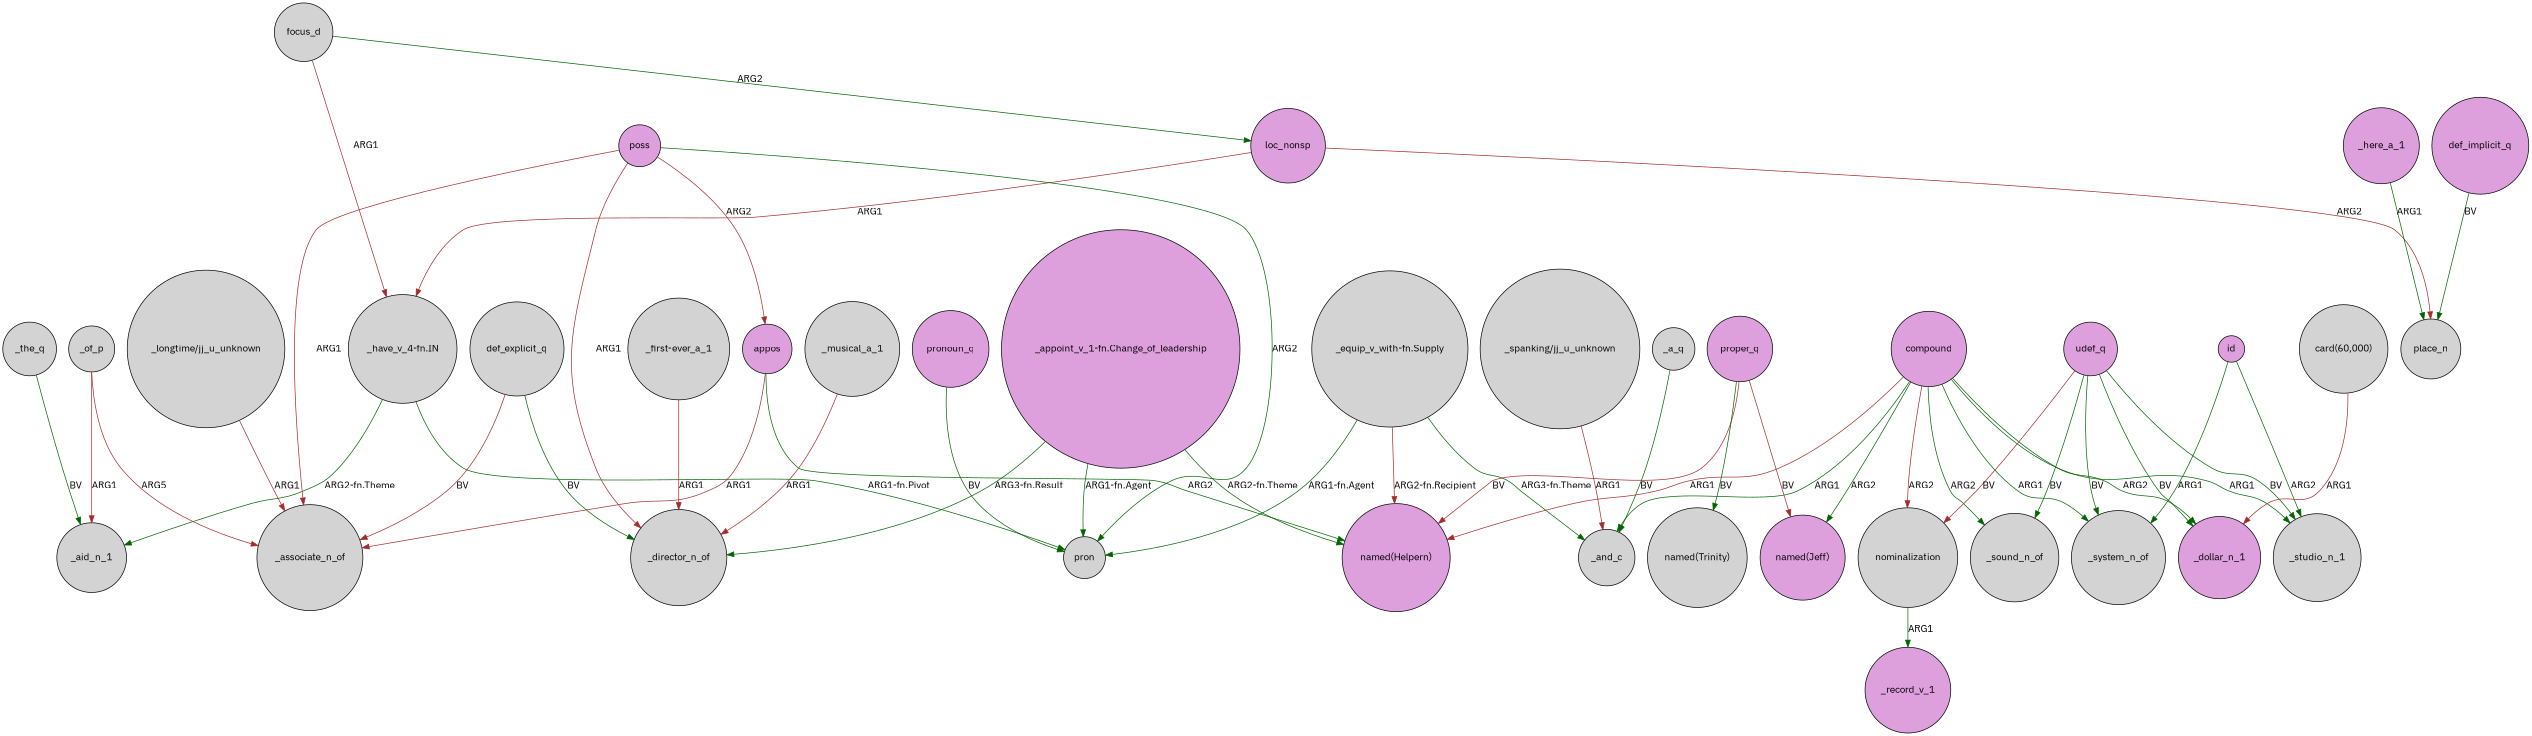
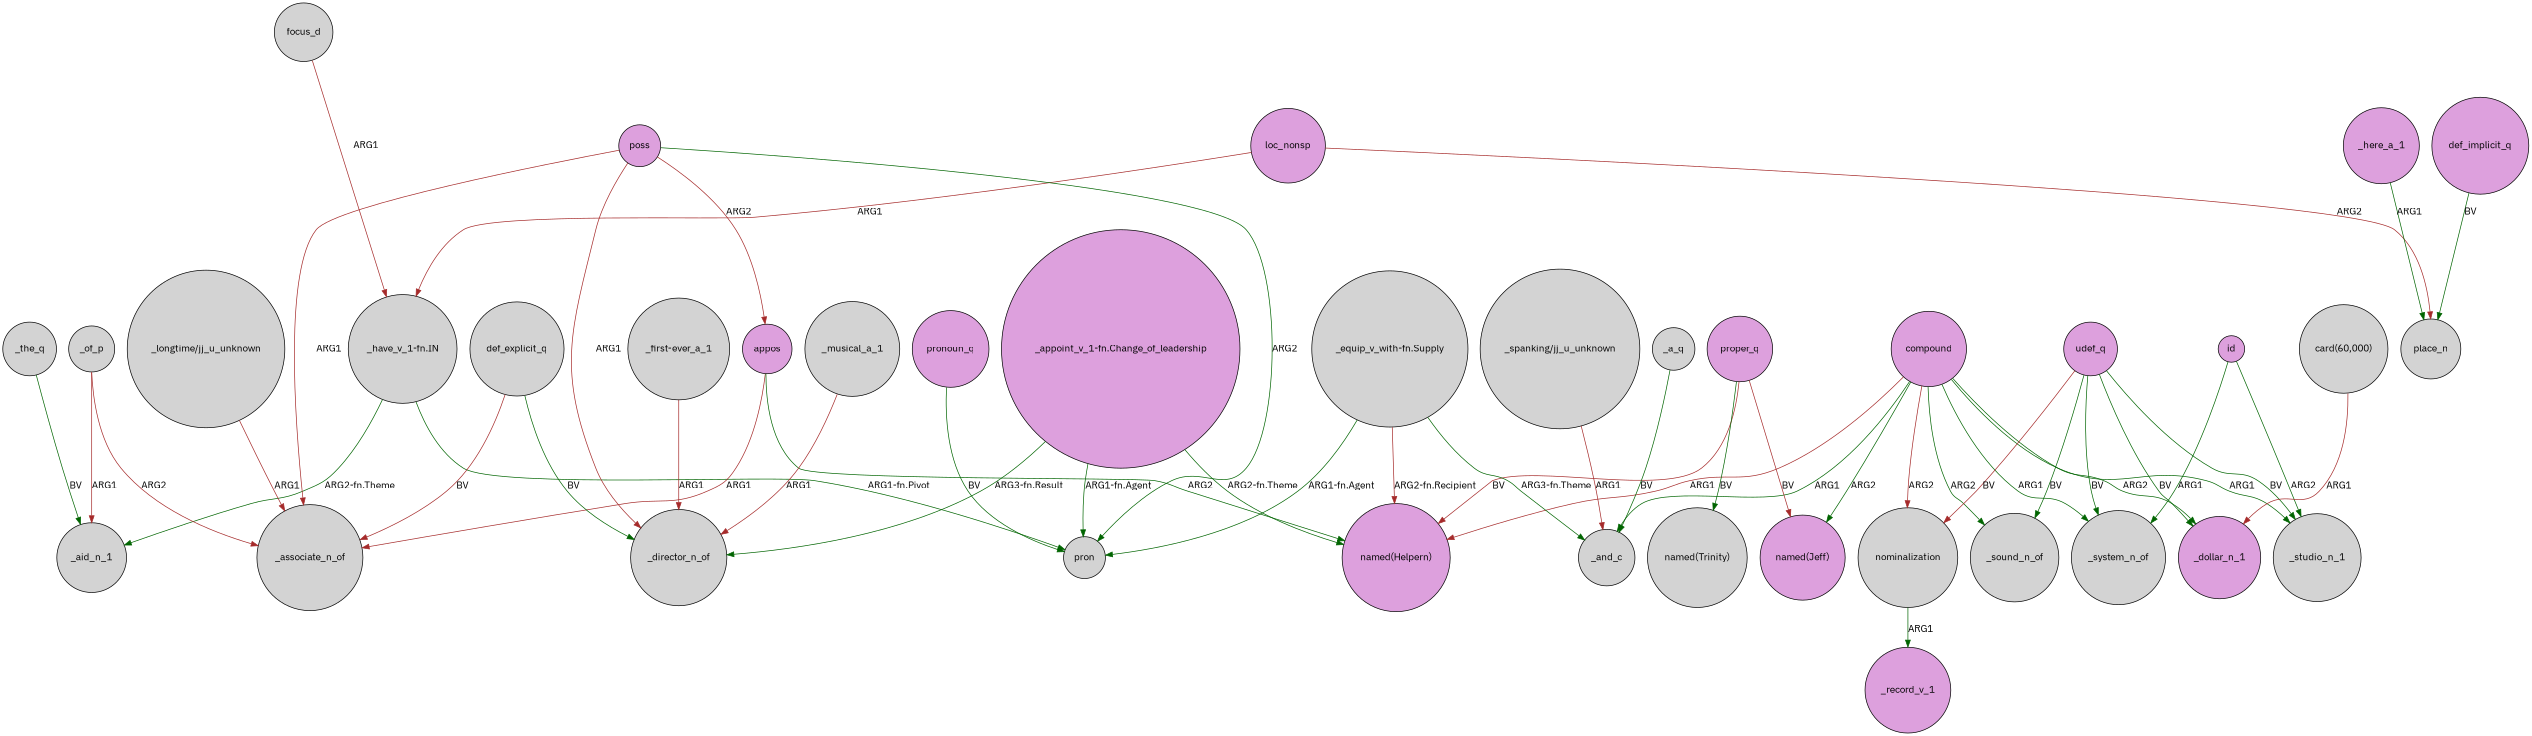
(789, 88) -> none
(403, 349) -> (403, 349)
(154, 486) -> (154, 486)
